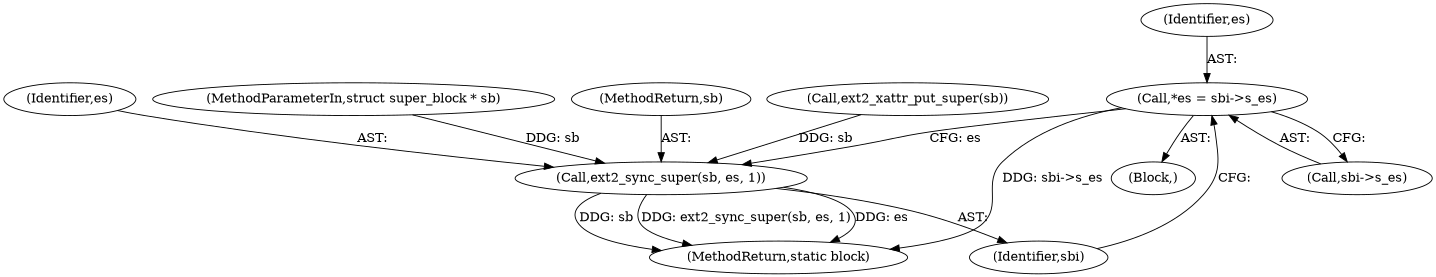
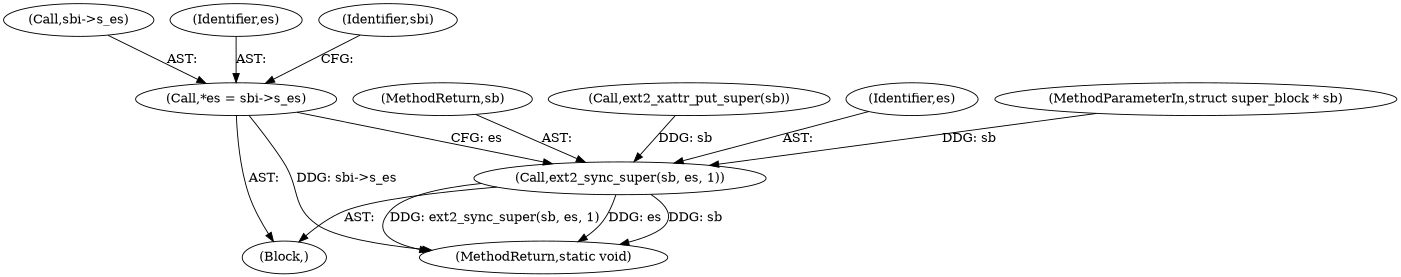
(1310, 127) -> none
(889, 206) -> (392, 199)
(779, 257) -> (544, 257)
